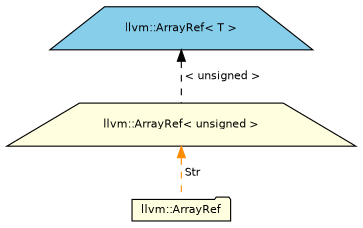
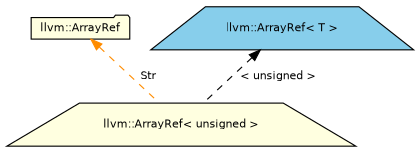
(181, 179) -> (129, 75)
